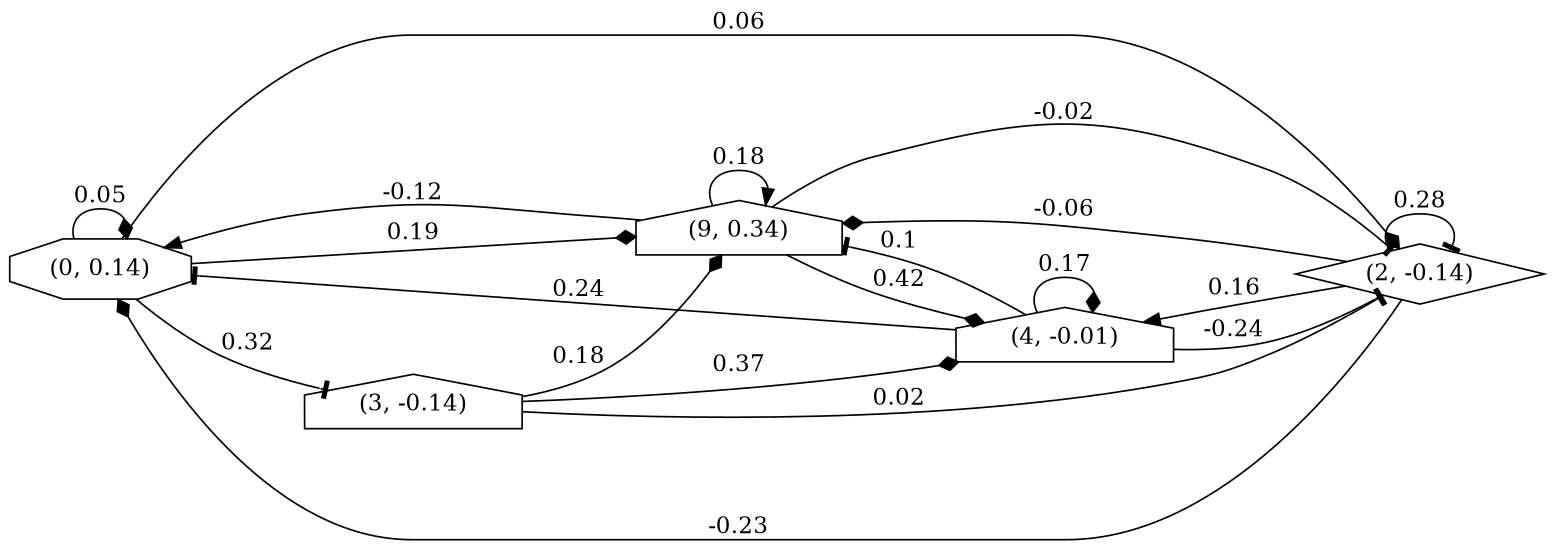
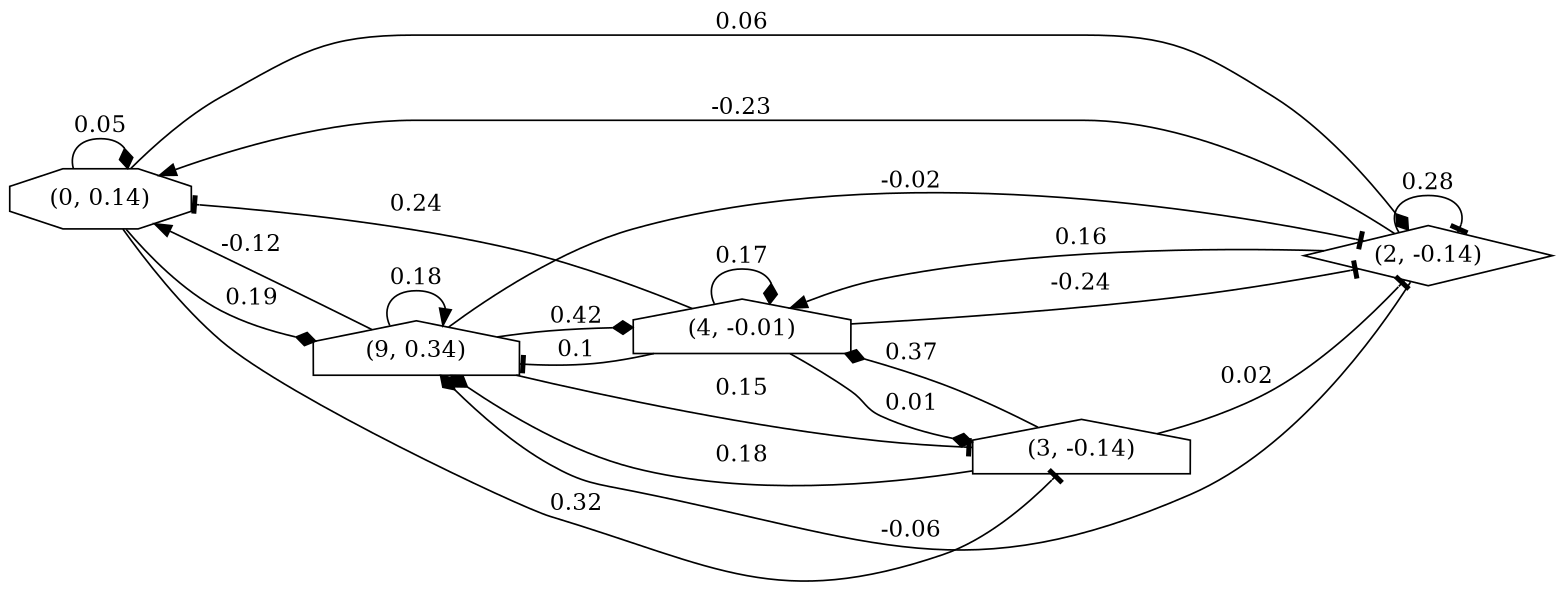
none -> (866, 406)
none -> (738, 421)
(765, 540) -> (794, 120)
